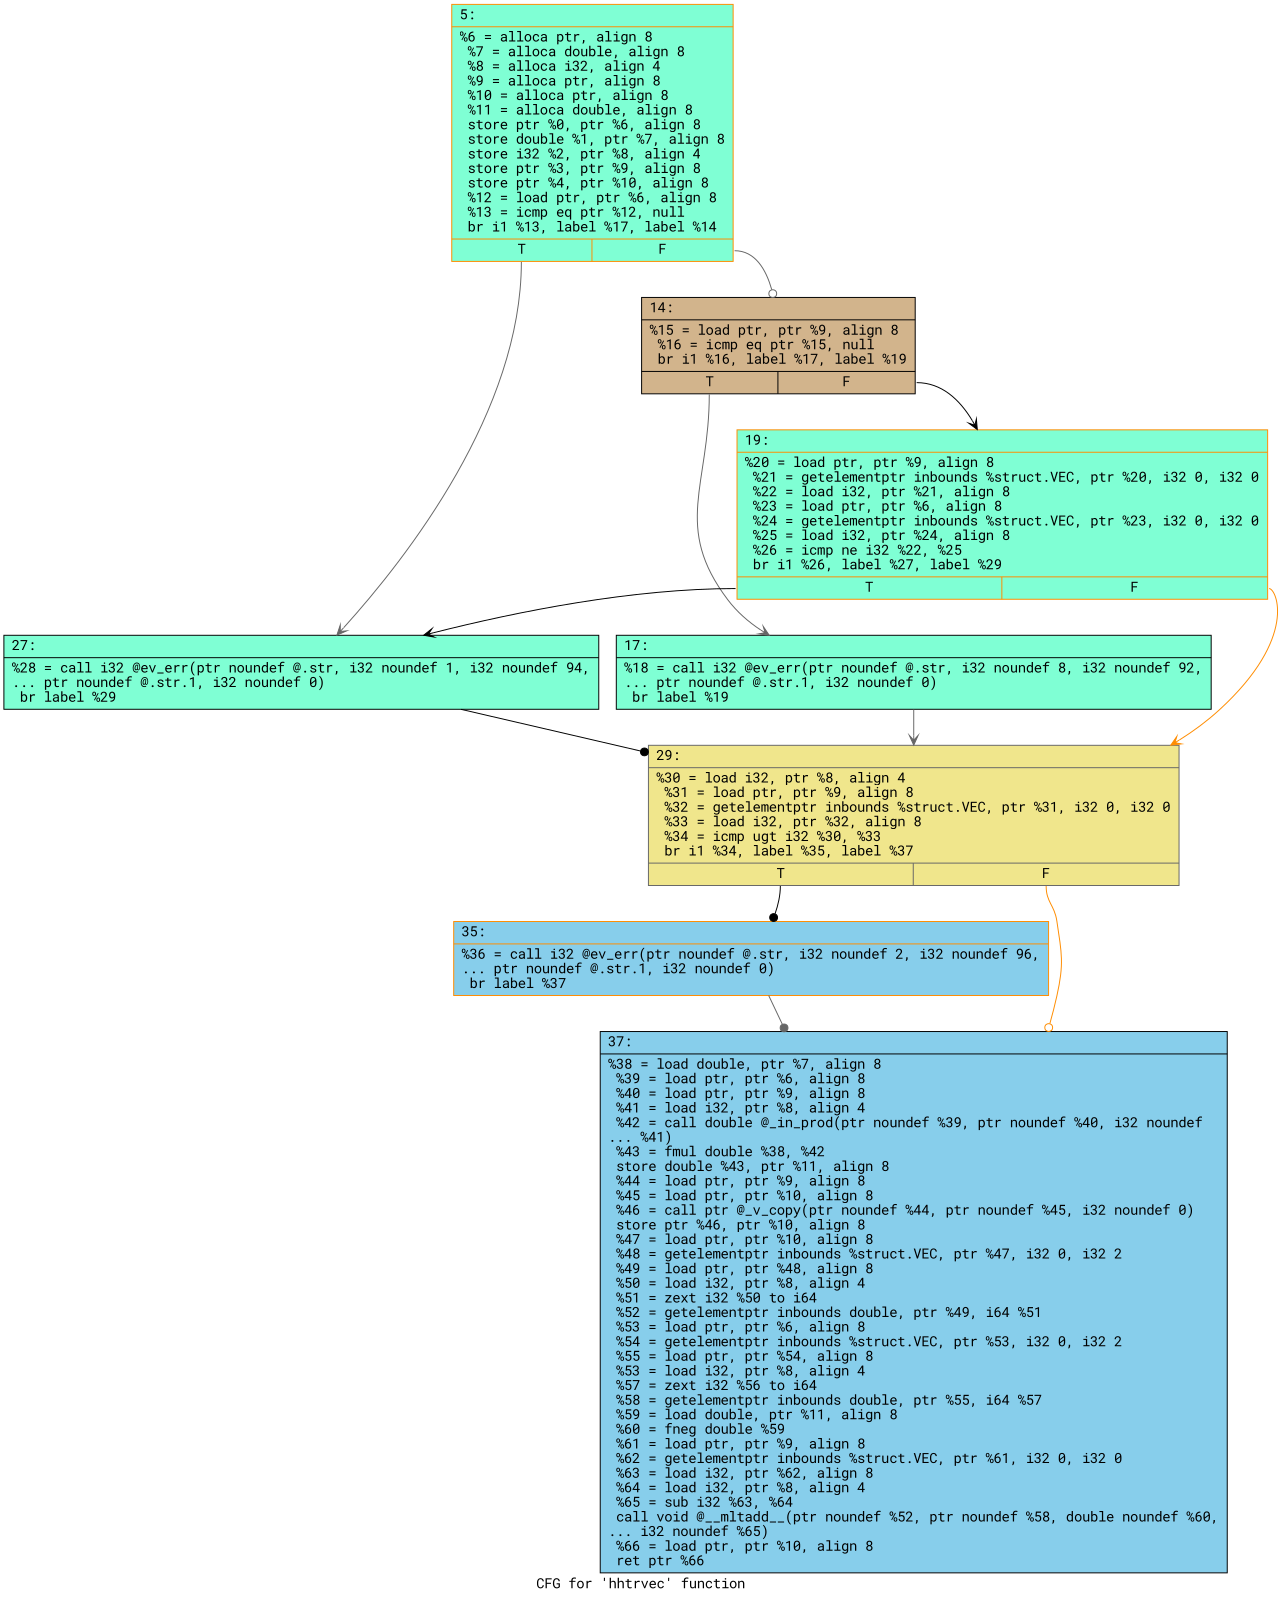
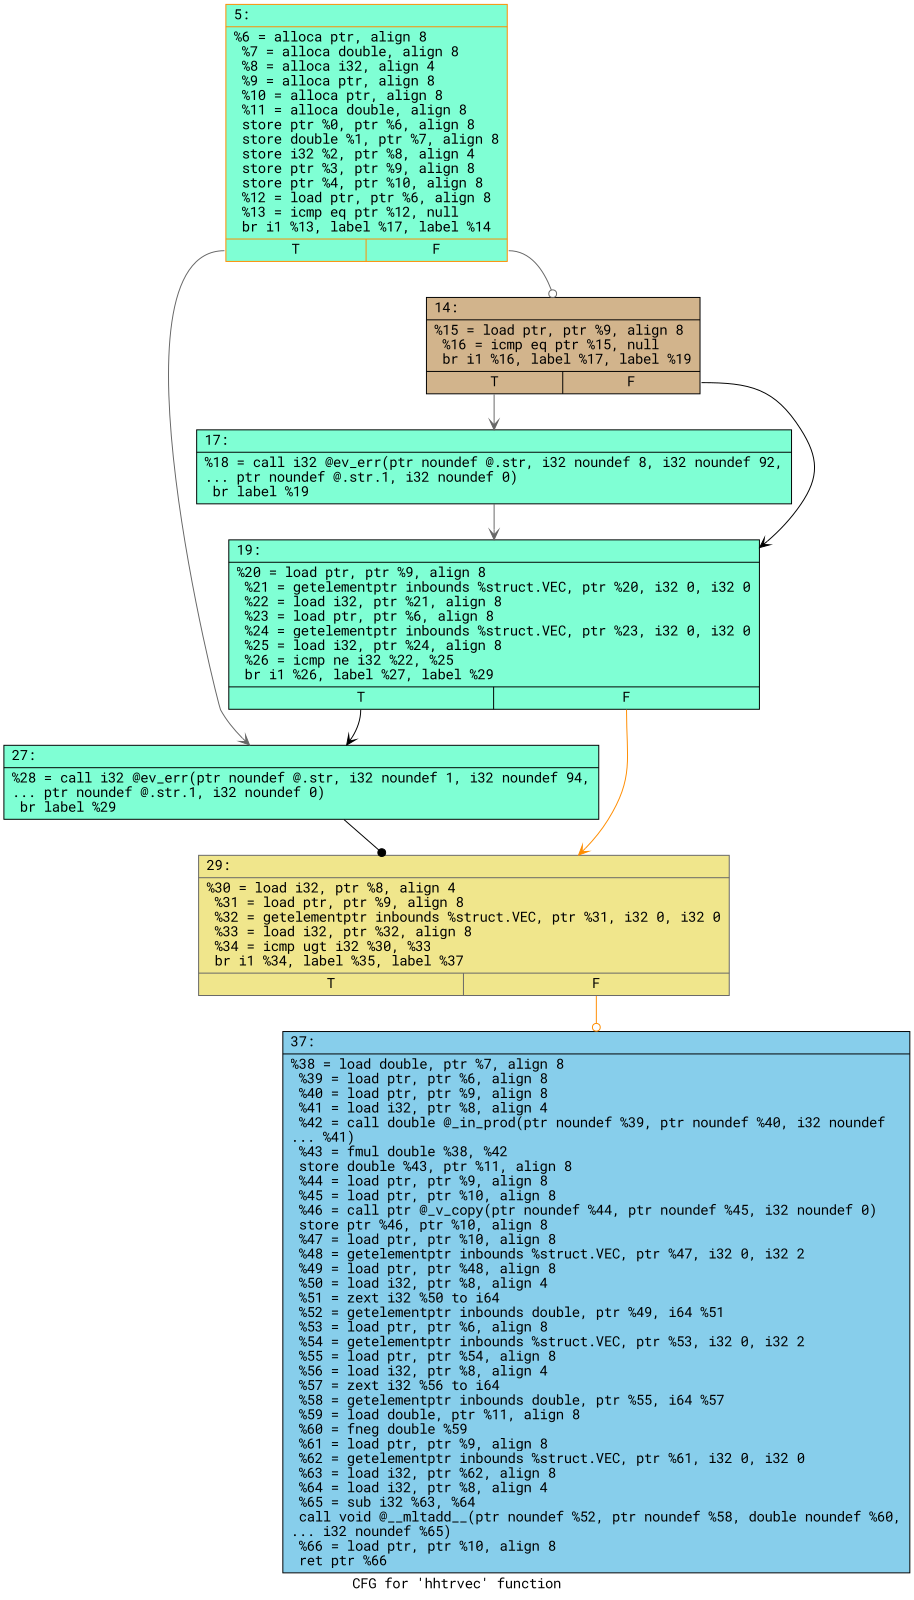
(1002, 515) -> (494, 625)
(914, 723) -> (494, 517)
(751, 959) -> none
(737, 1371) -> (420, 1371)
